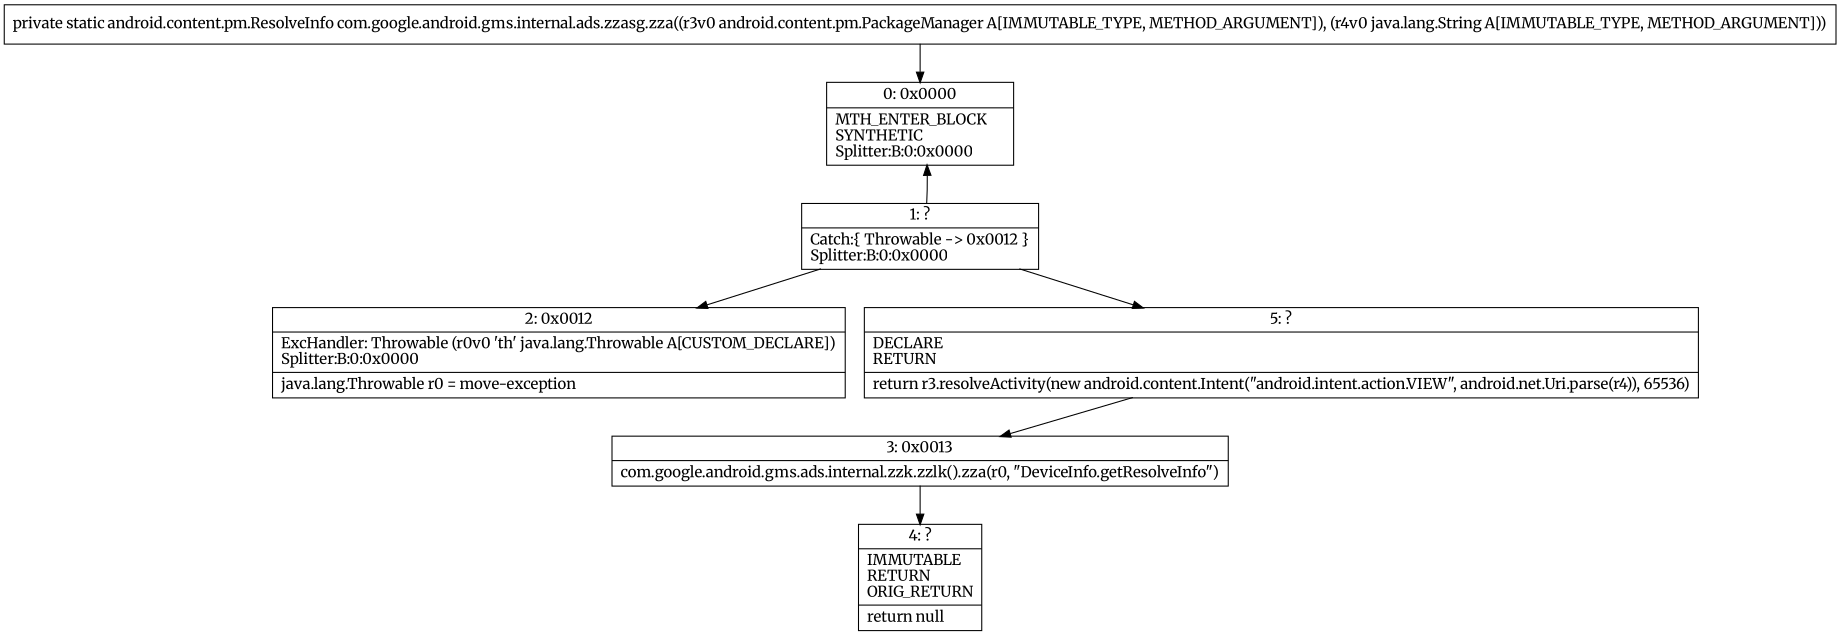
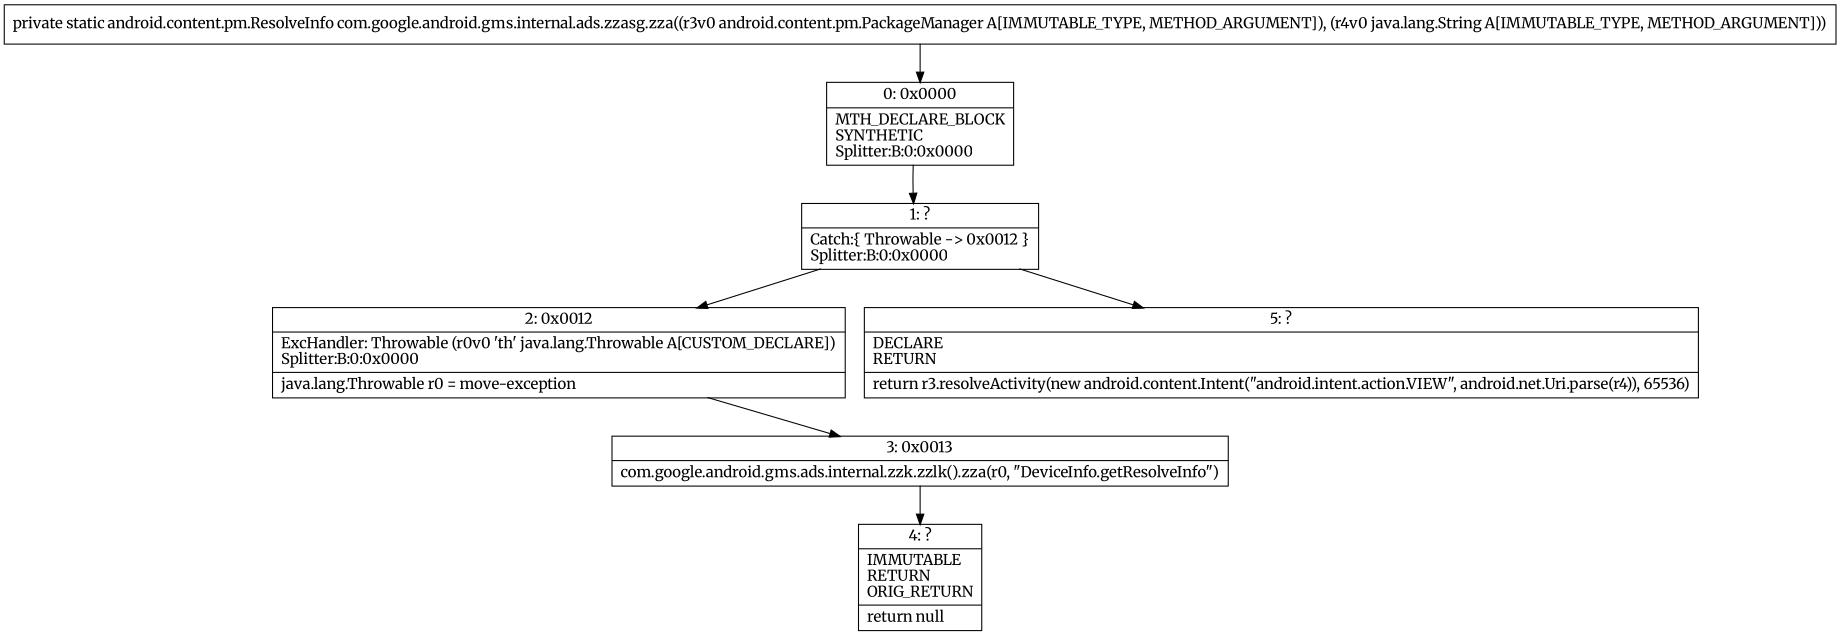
(911, 120) -> (920, 120)
(927, 190) -> (913, 179)
(1072, 416) -> (769, 416)
